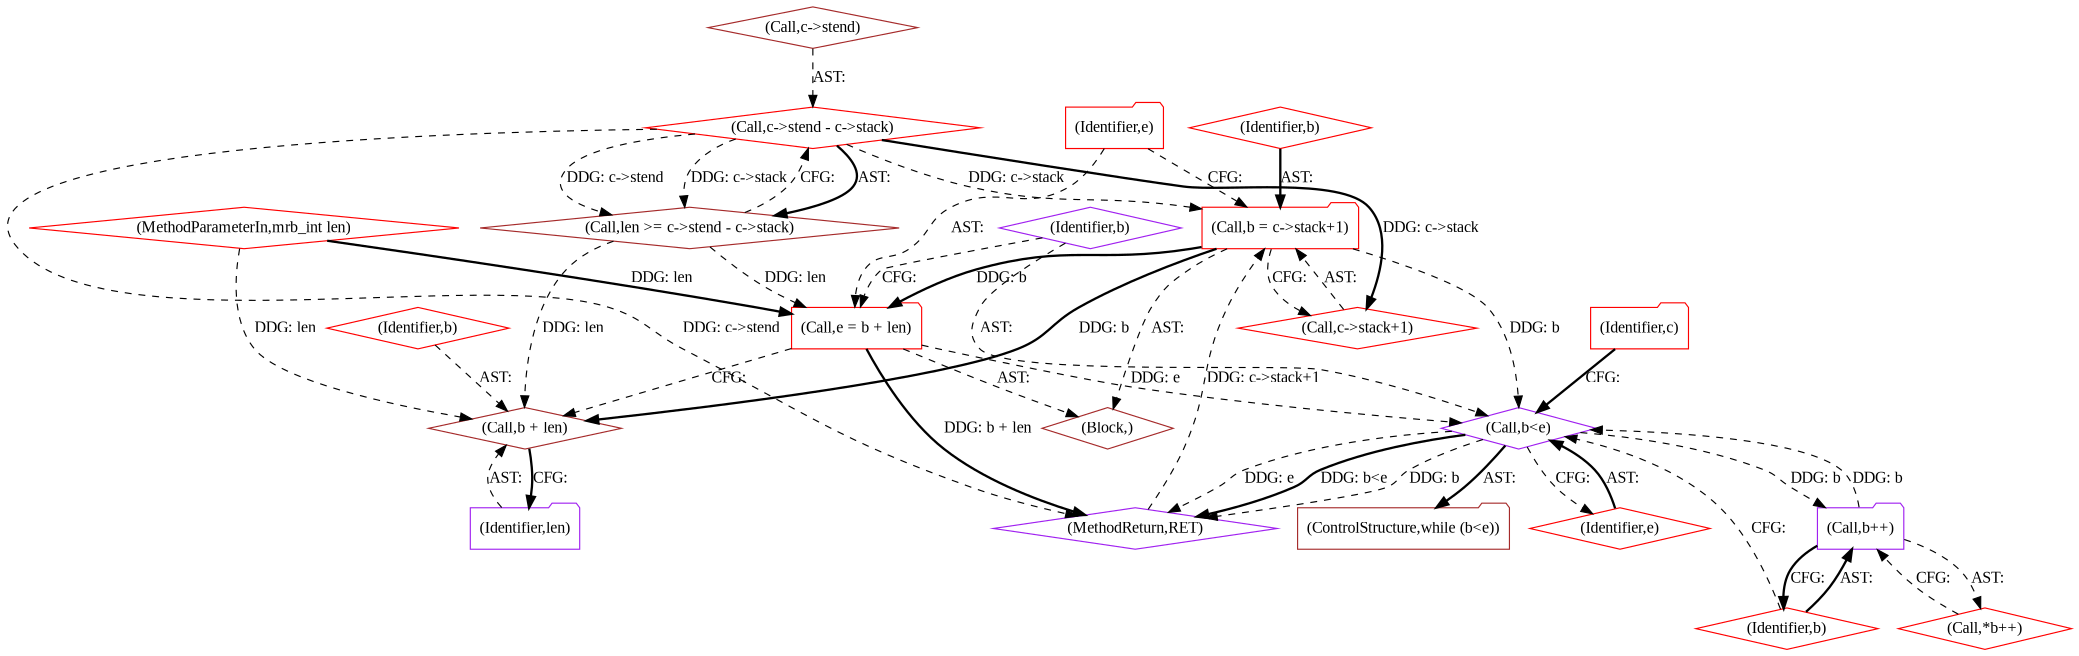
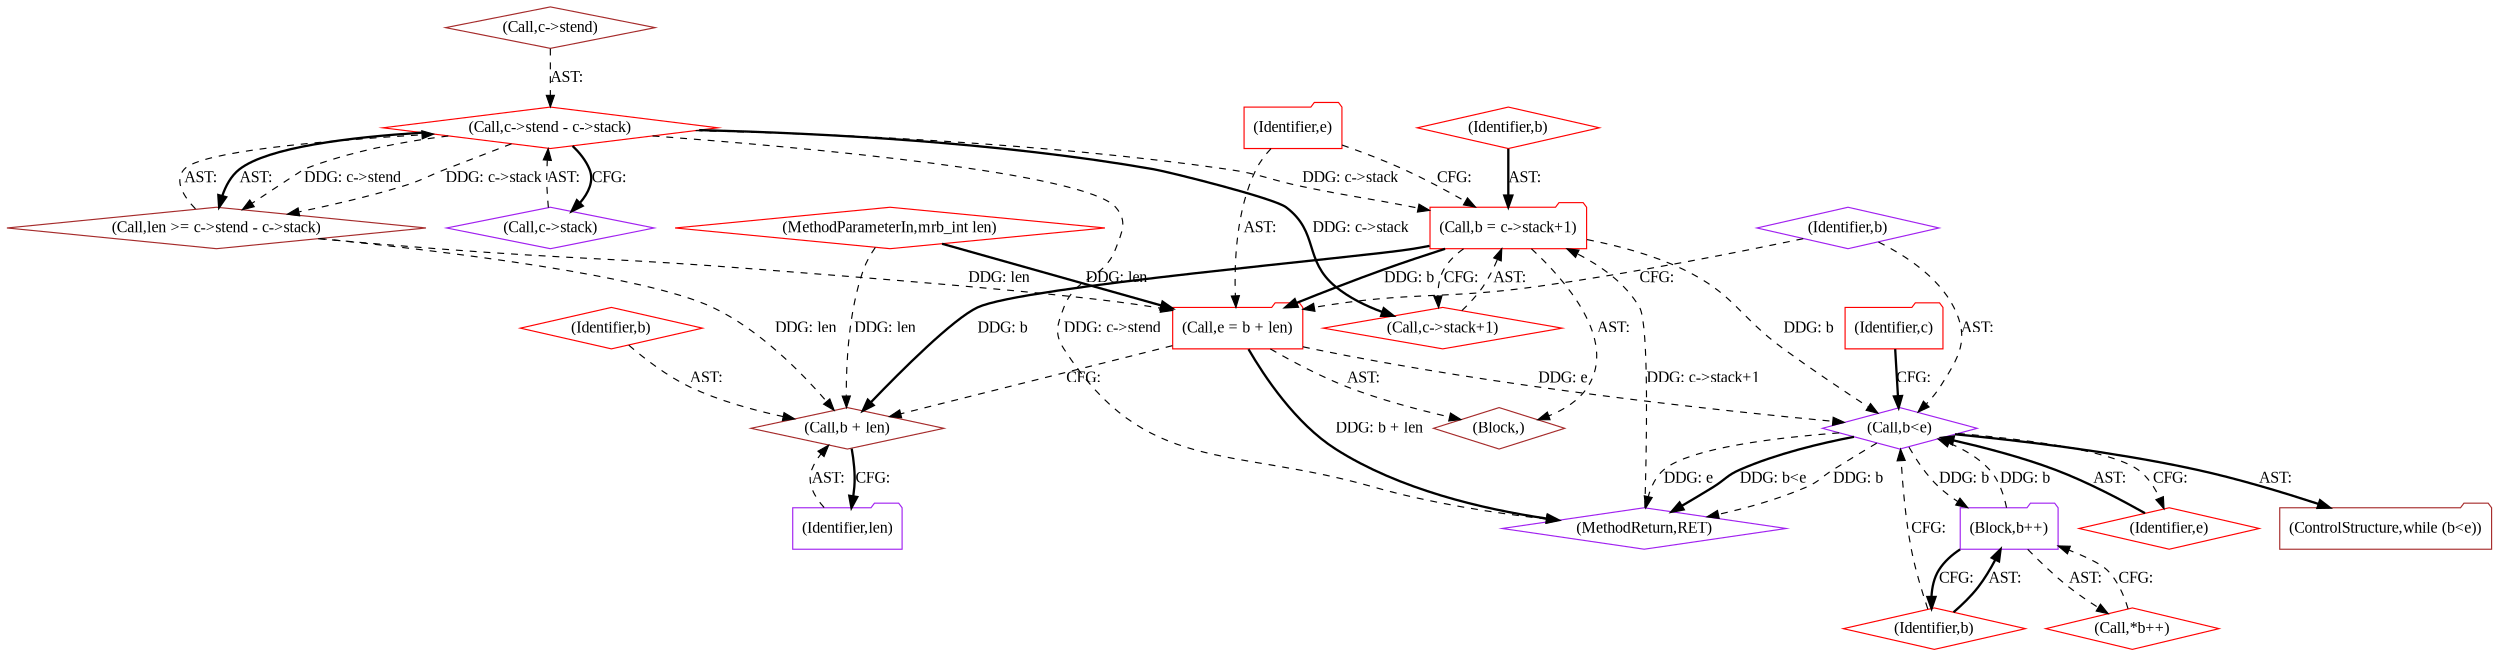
(820, 178) -> (203, 178)
none -> (550, 228)
(1861, 528) -> (2009, 528)
